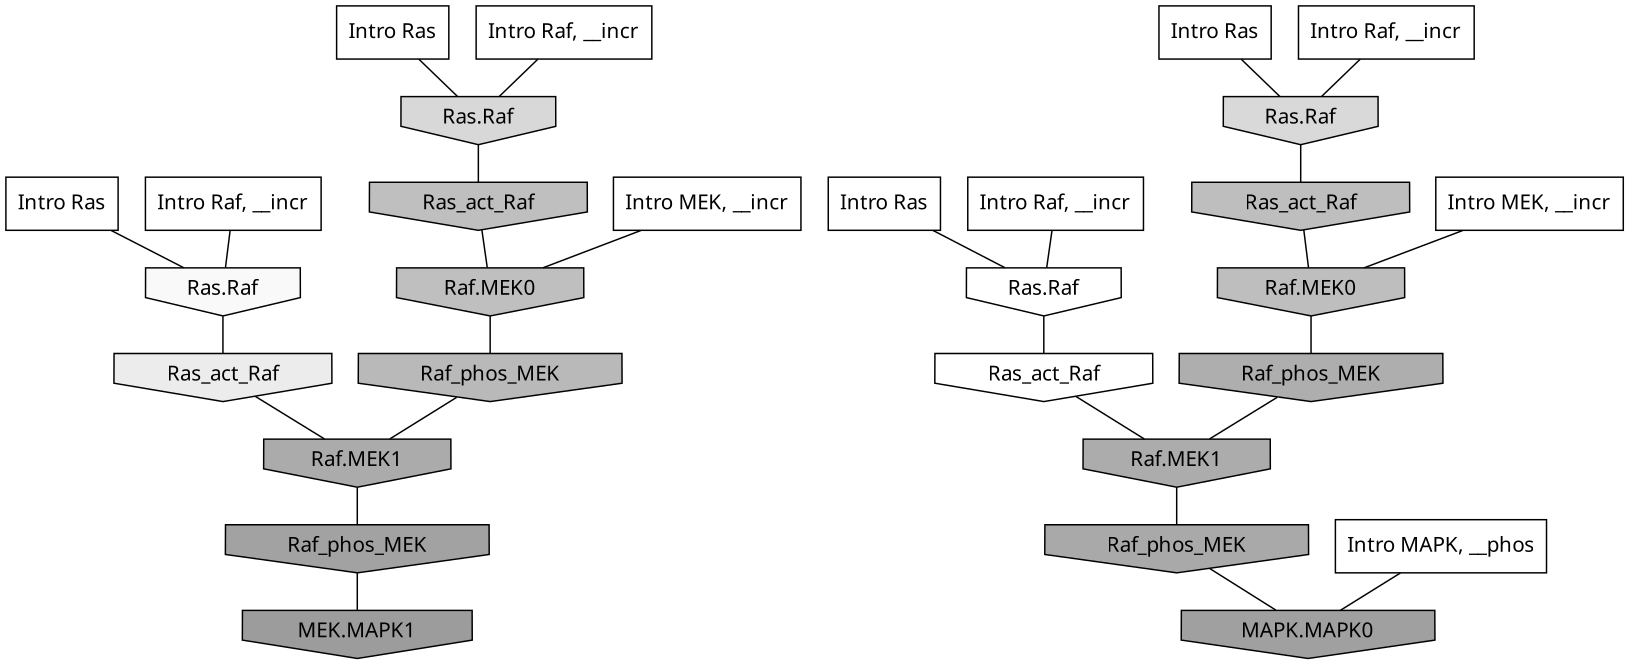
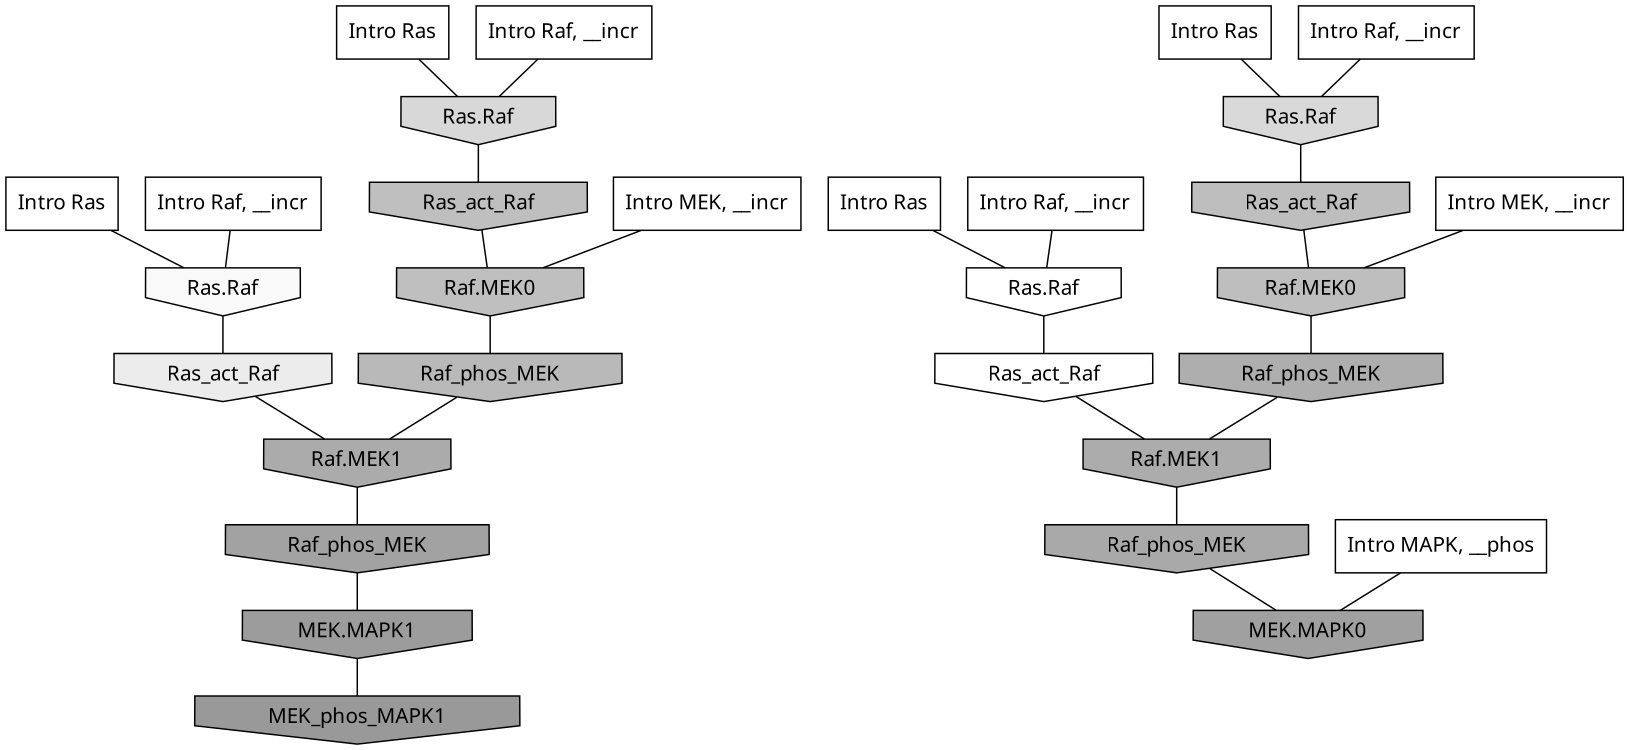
(1308, 632) -> (1308, 632)
none -> (357, 718)
